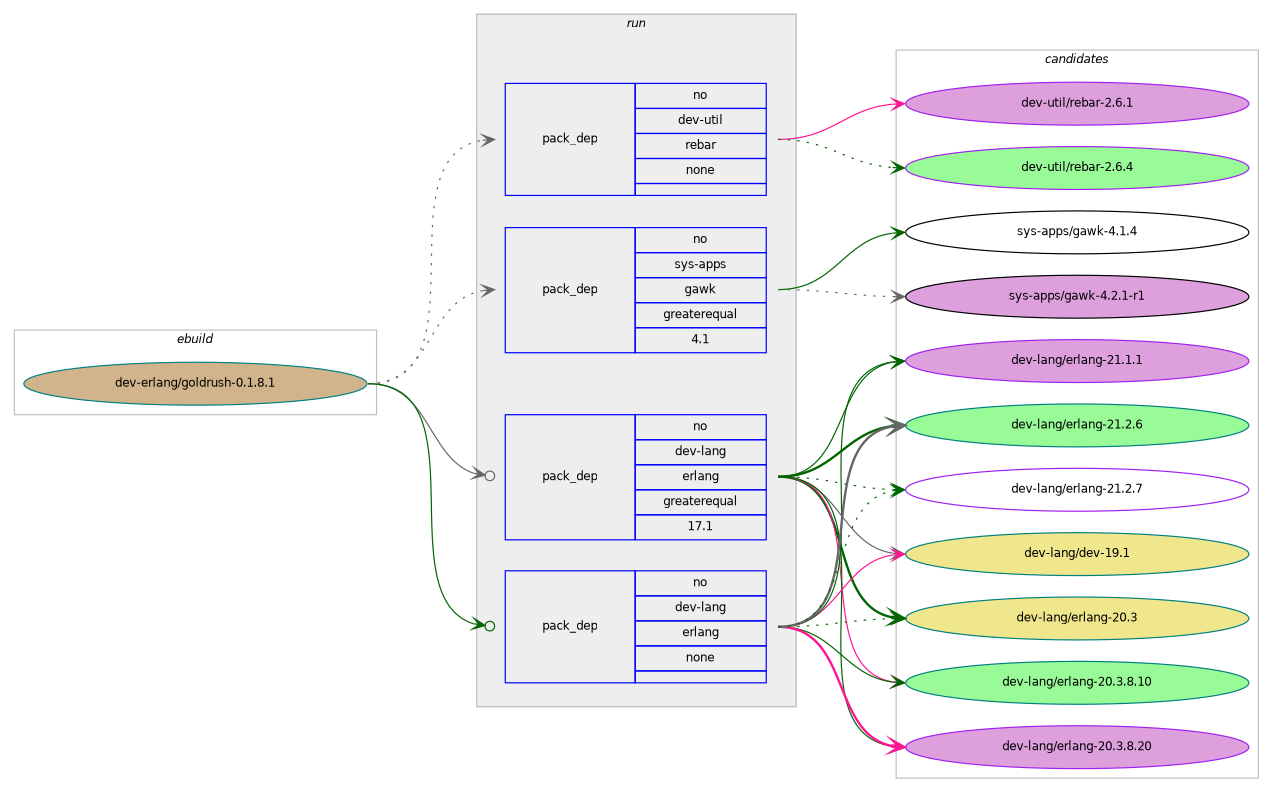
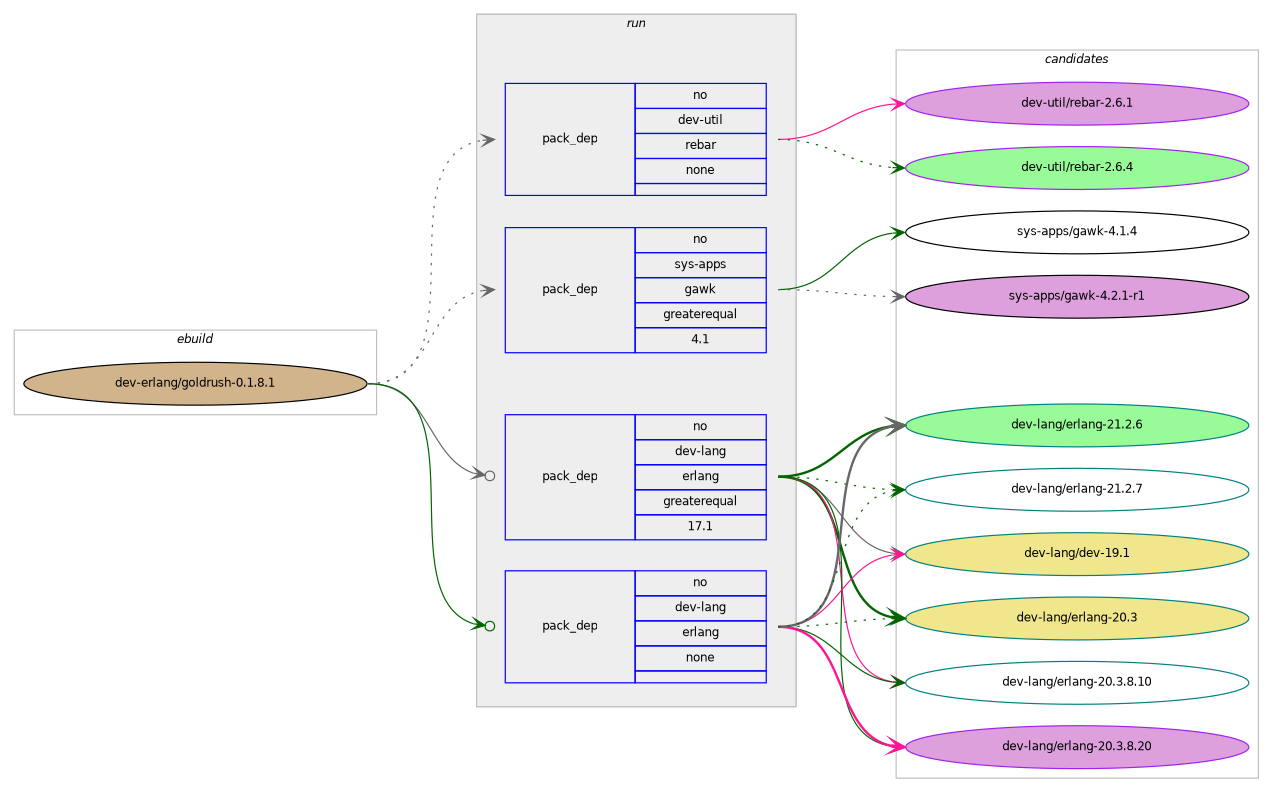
(1077, 361) -> none
(195, 384) -> (195, 384)
(1077, 490) -> (1077, 490)
(1077, 683) -> (1077, 683)
